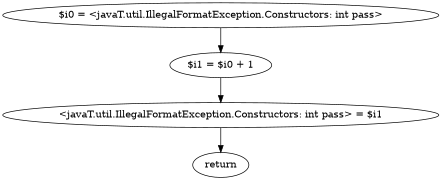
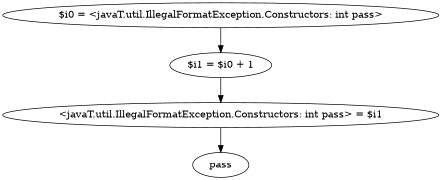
(221, 165) -> (221, 165)
